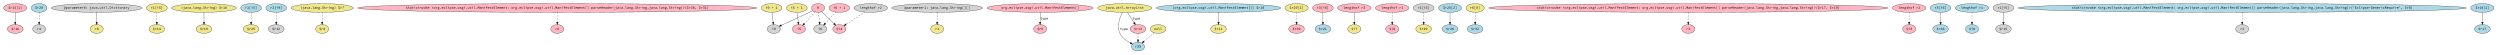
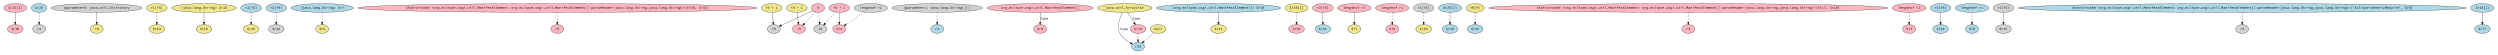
(322, 8) -> (322, 8)
(828, 18) -> (839, 17)
(937, 29) -> (937, 29)
